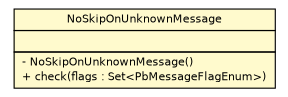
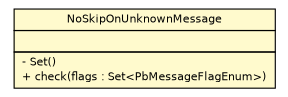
(108, 62) -> (40, 62)
